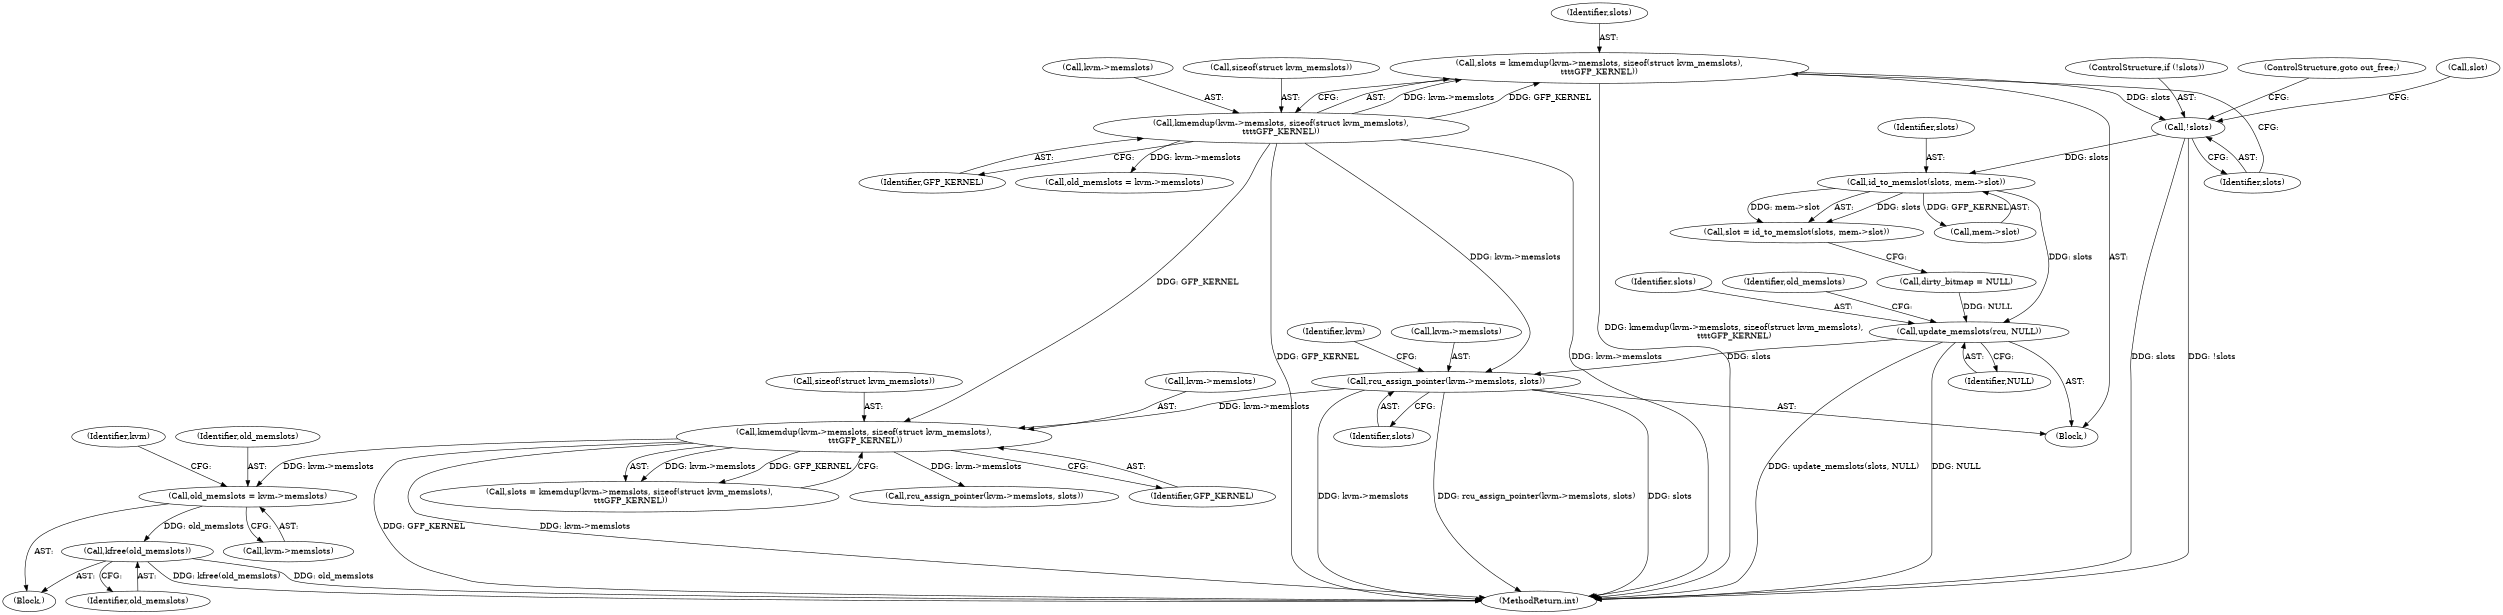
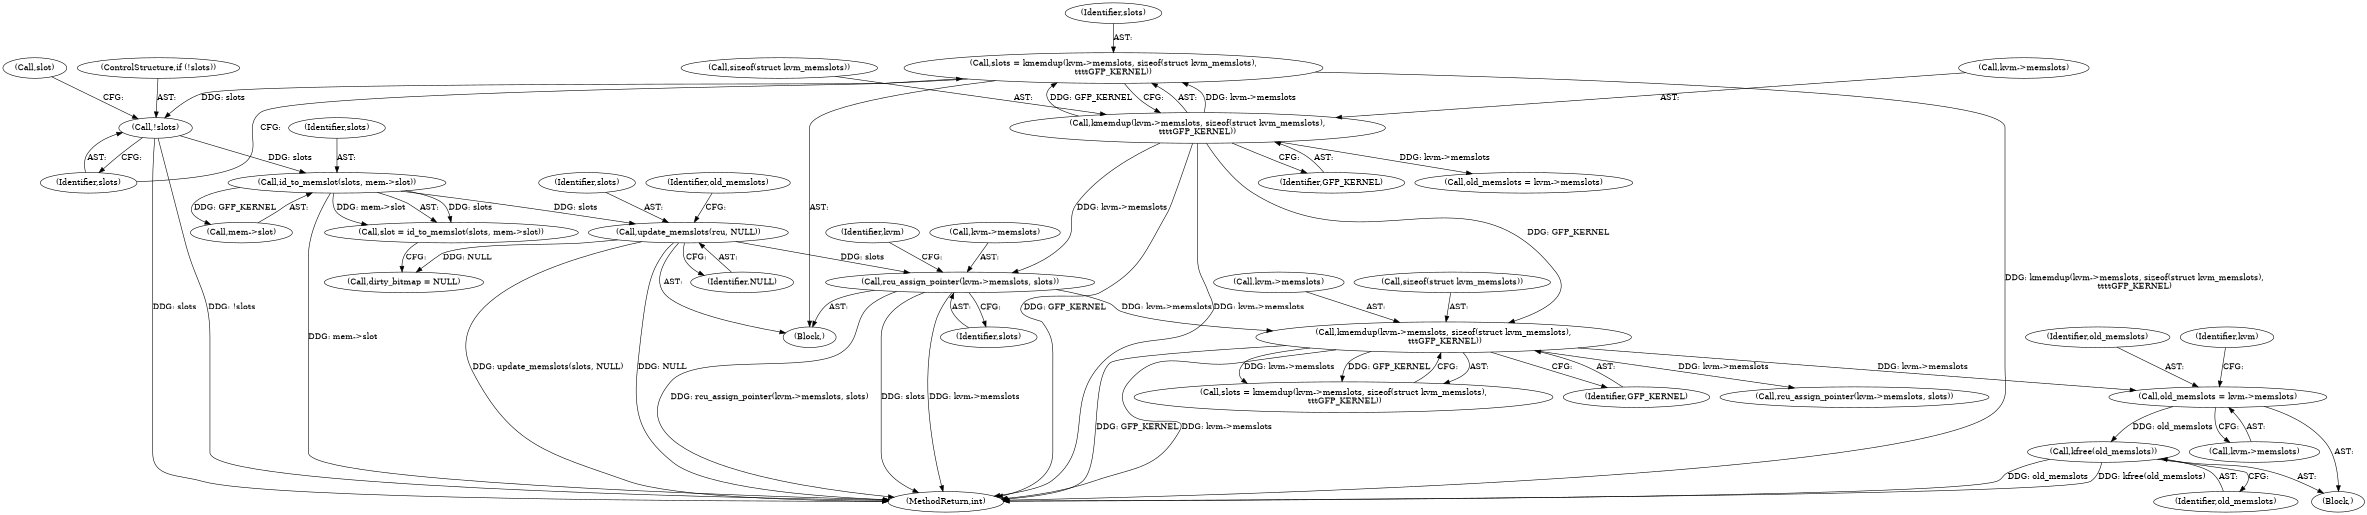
(2332, 68) -> none
(1962, 304) -> (517, 245)
none -> (462, 480)
